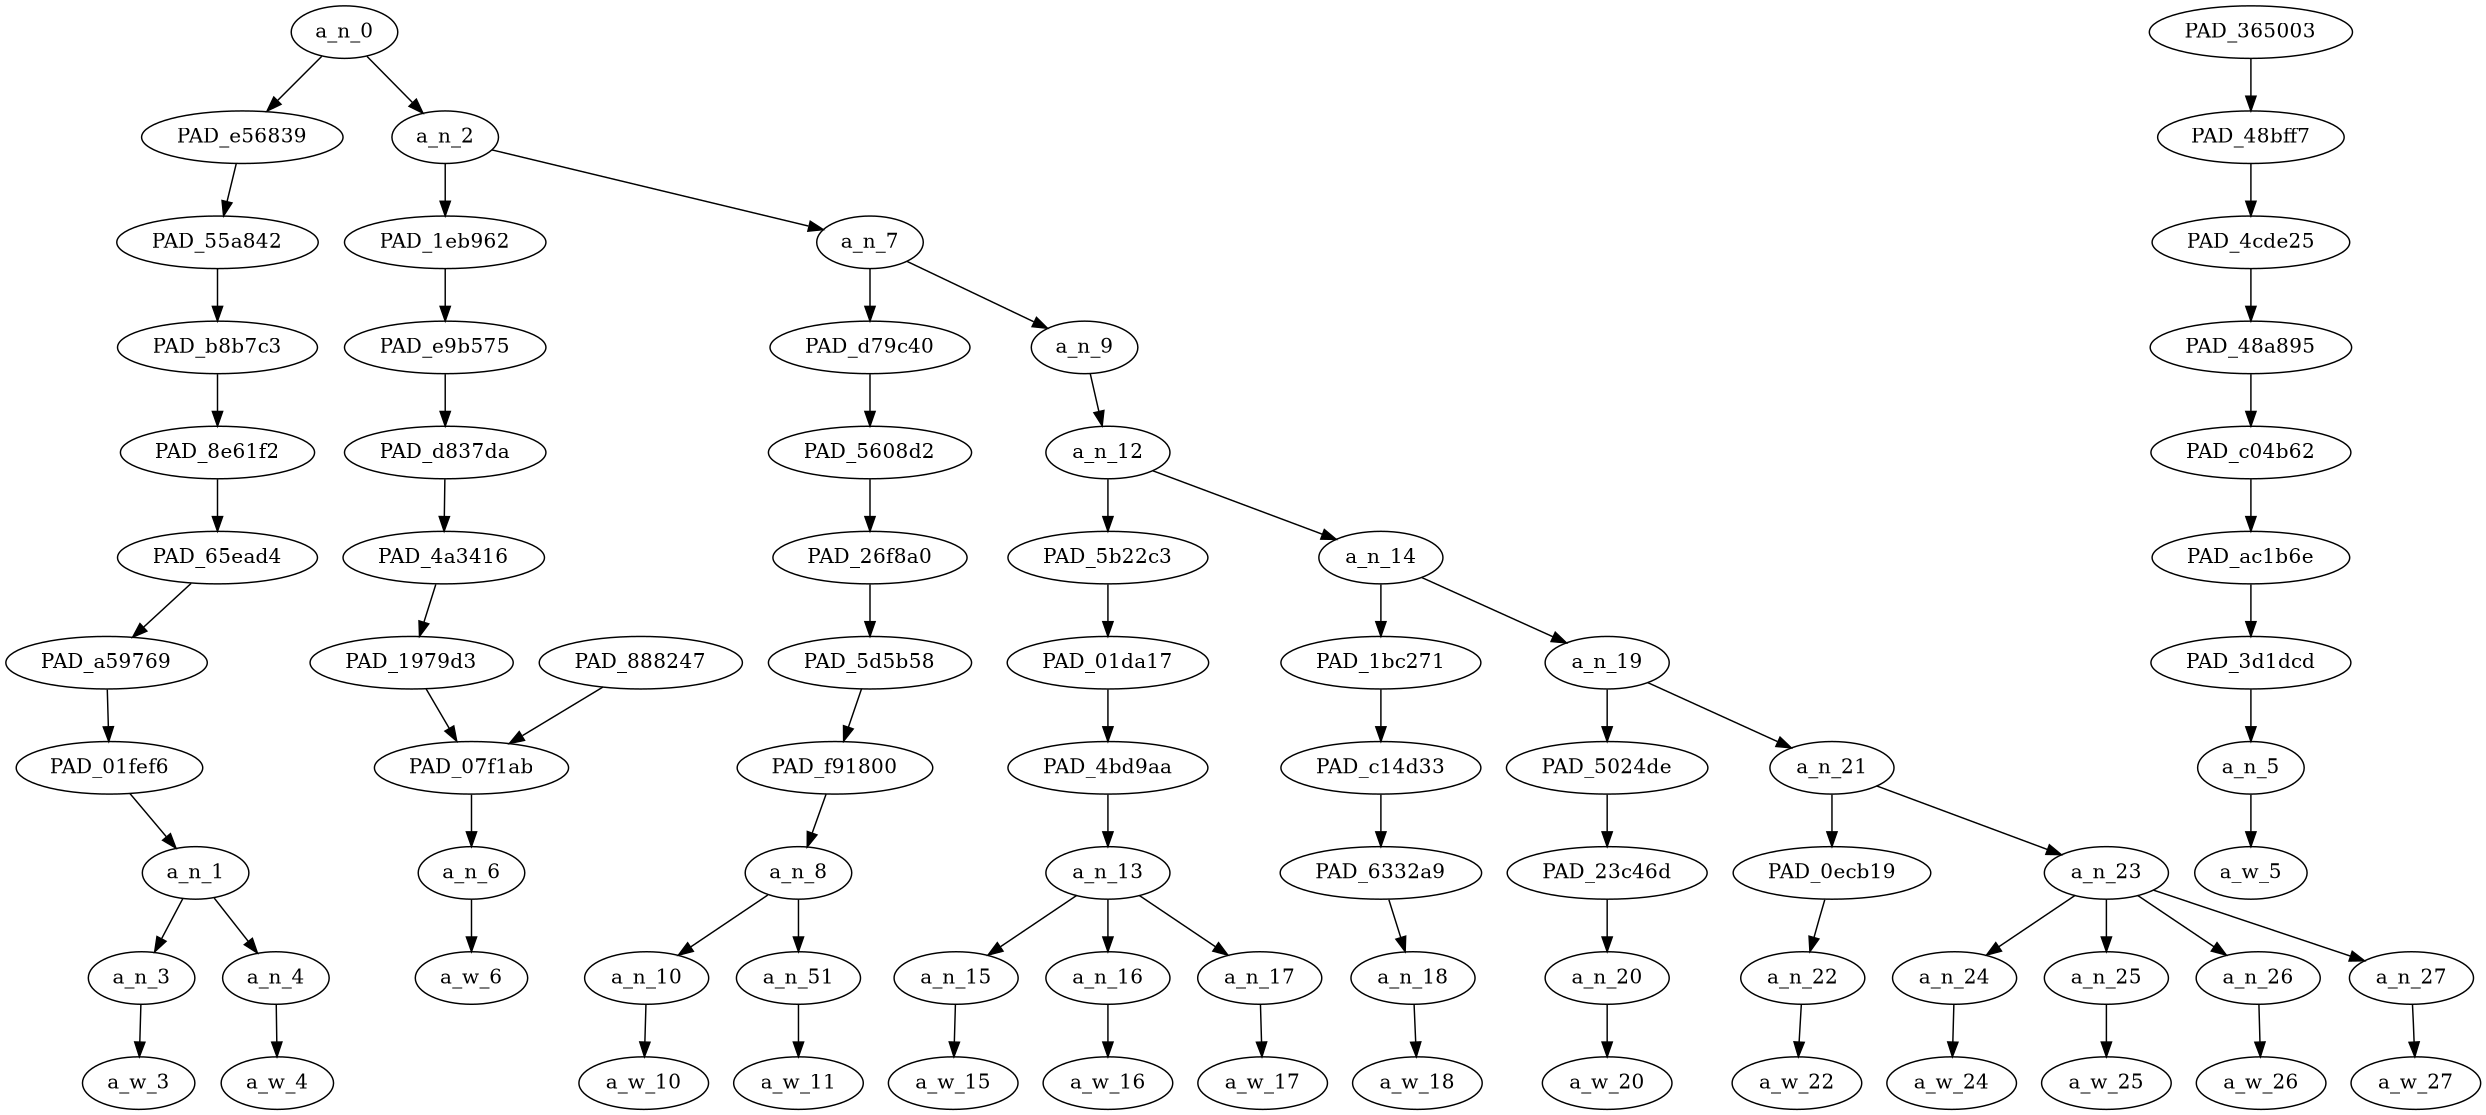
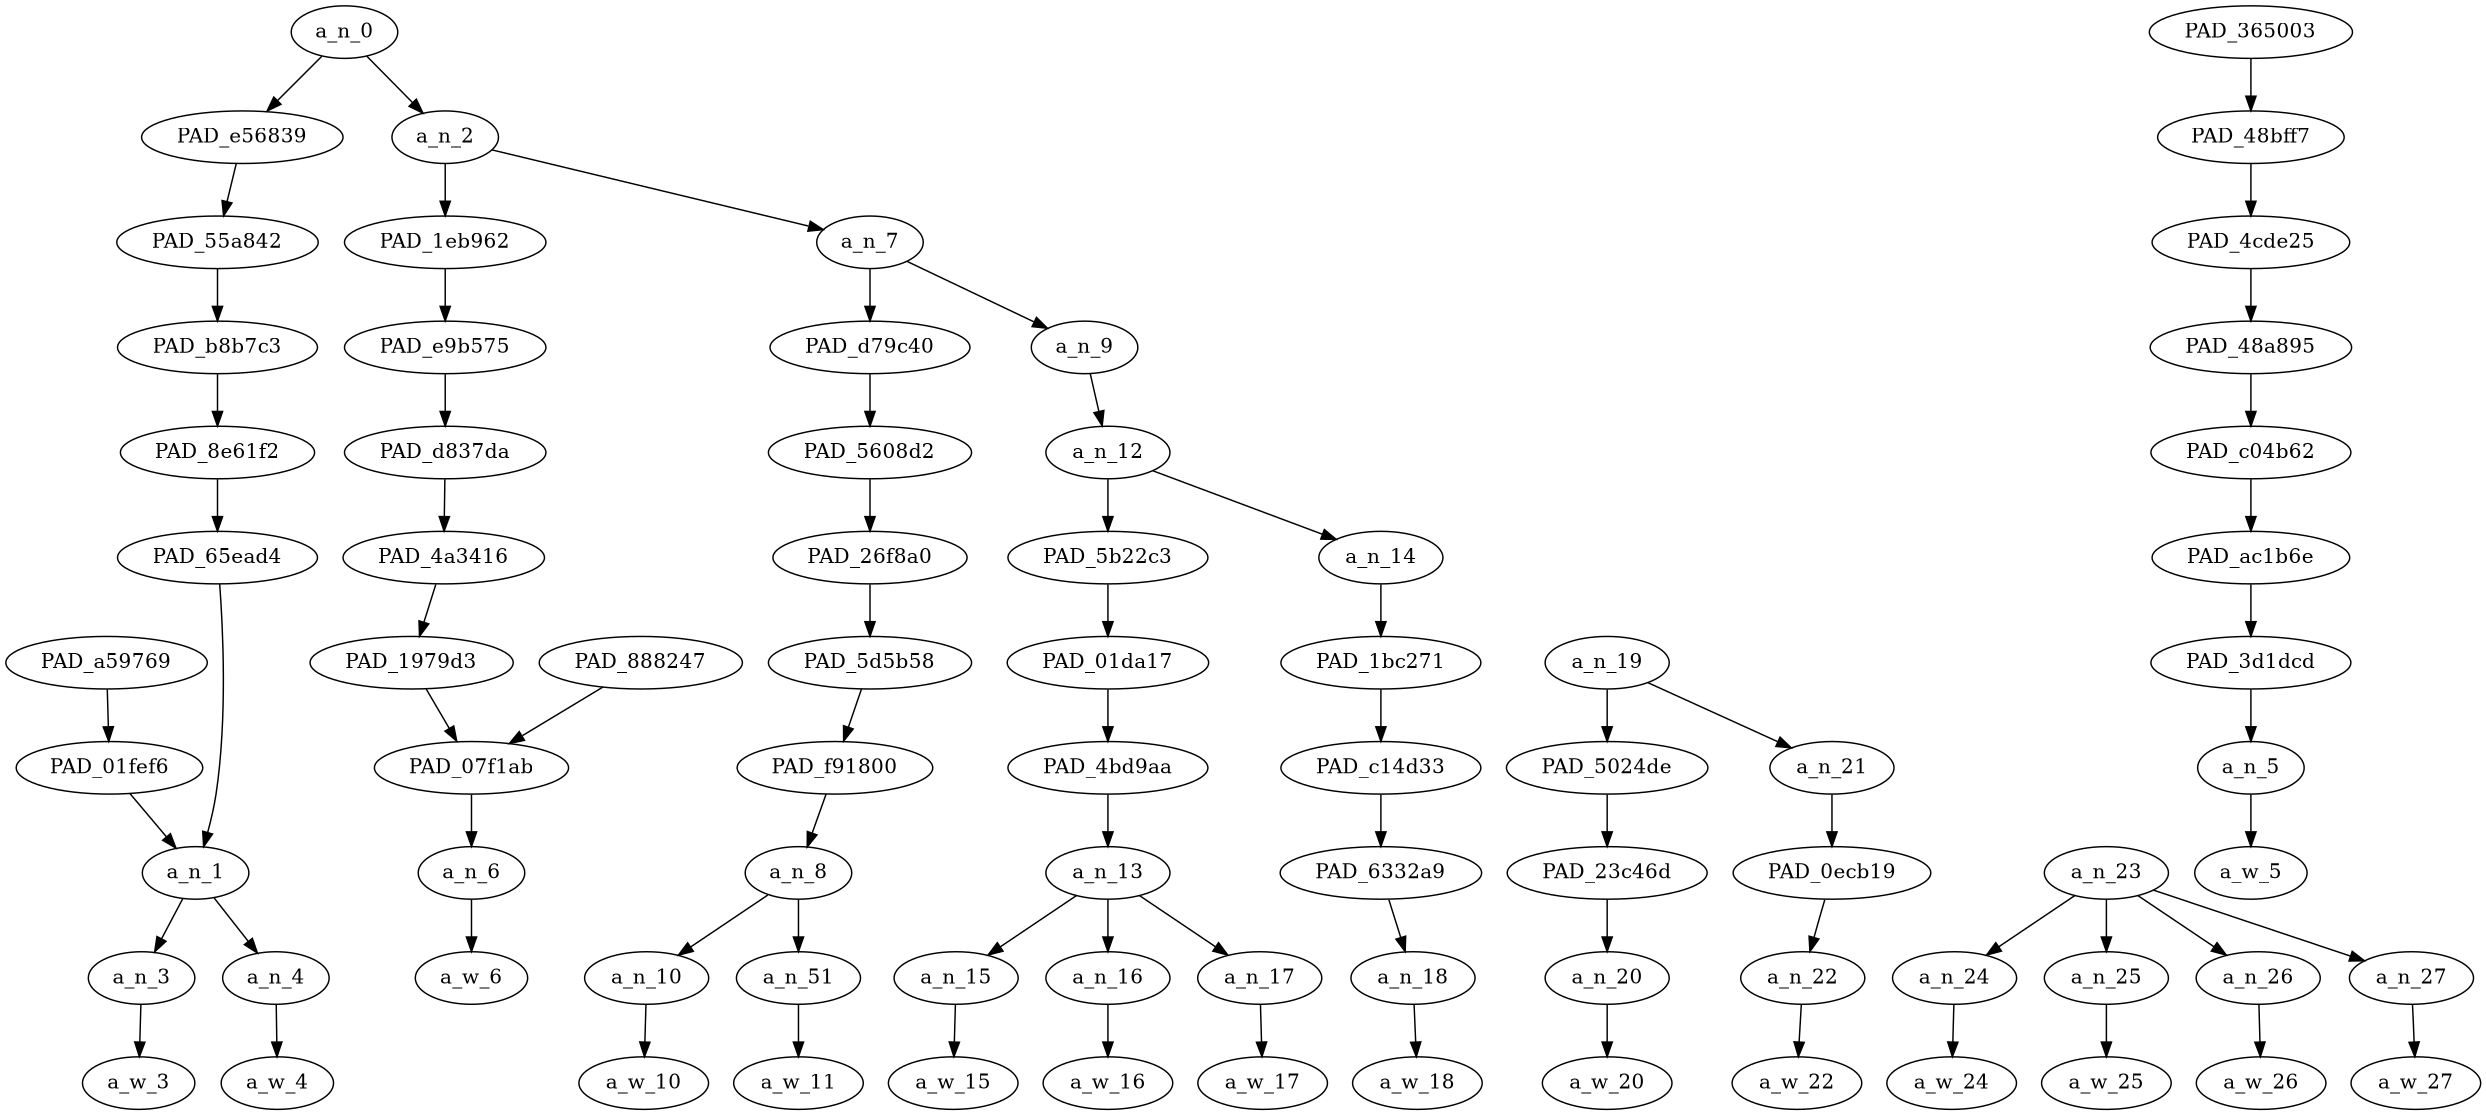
(167, 605) -> (223, 709)
(1487, 607) -> none
(1962, 818) -> none
